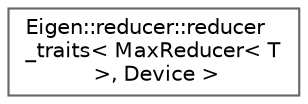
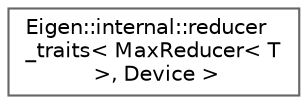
(154, 52) -> (154, 52)
